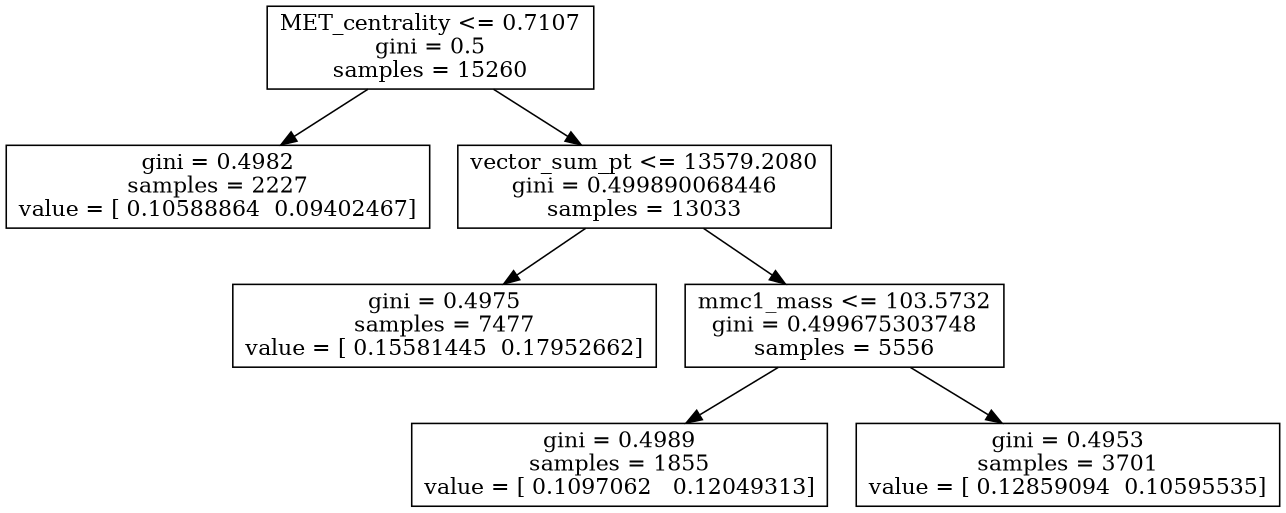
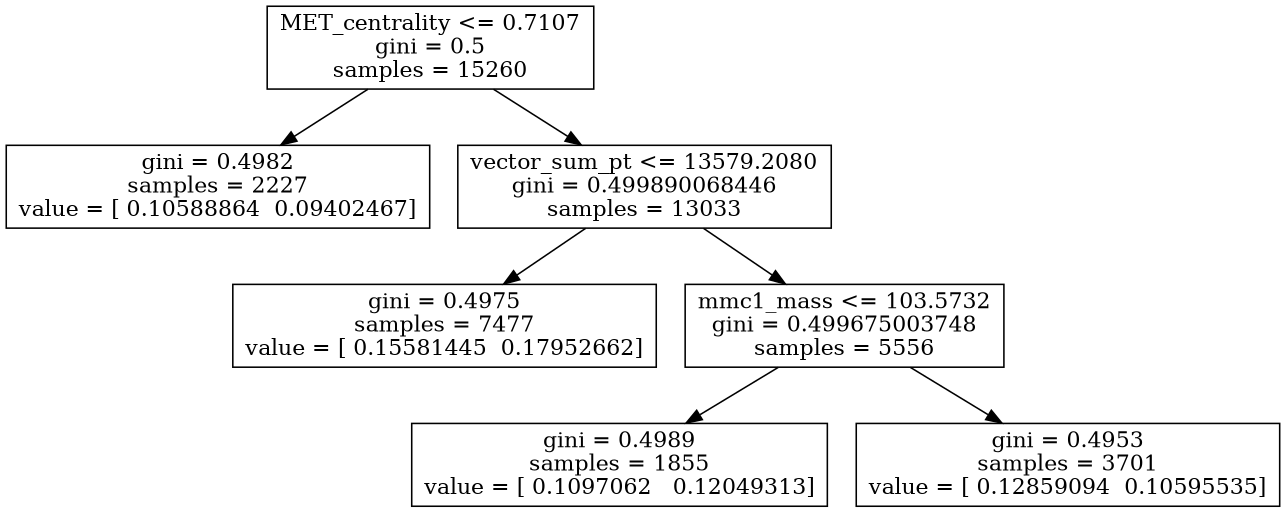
(845, 326) -> (845, 326)
